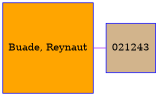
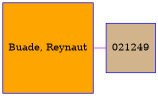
(131, 48) -> (131, 48)
